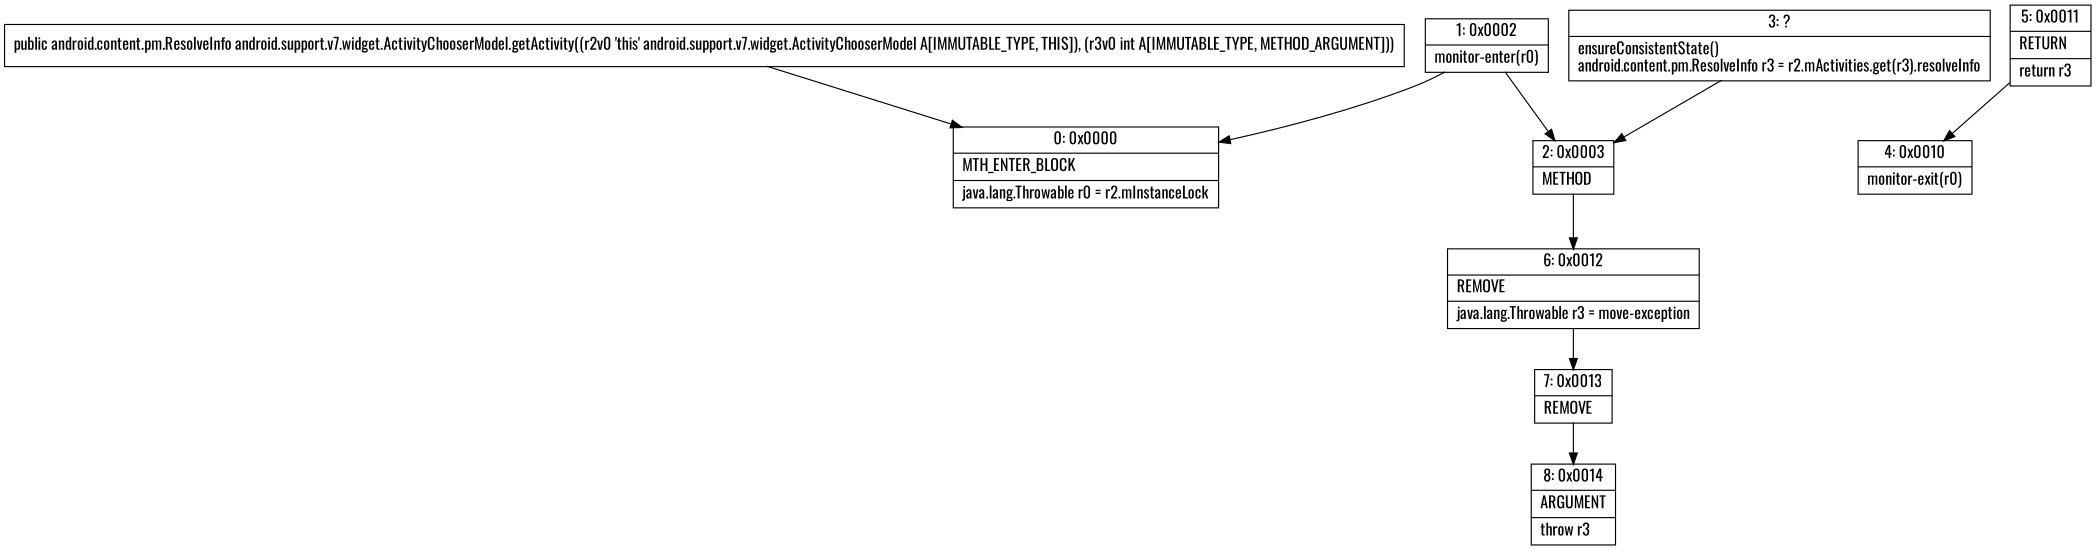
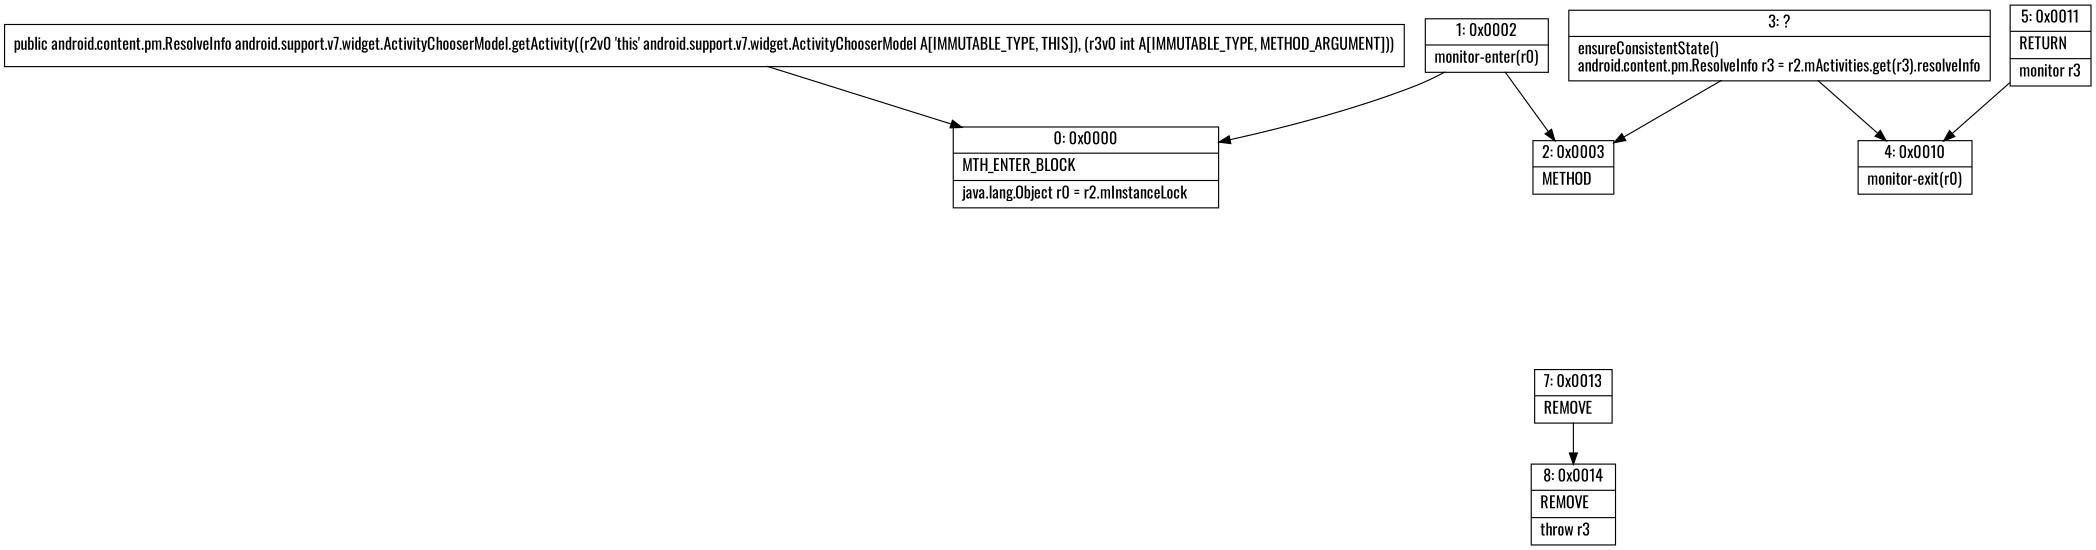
(2045, 72) -> (2051, 72)
none -> (1848, 107)
(1086, 194) -> (1075, 194)
(1573, 289) -> none
(1573, 503) -> (1565, 503)
